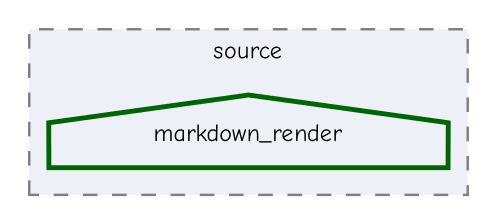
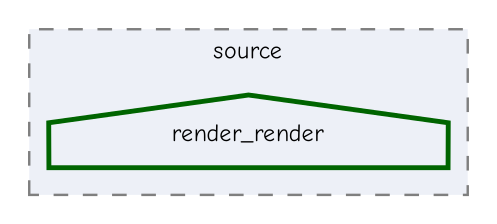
(248, 135) -> (248, 135)
